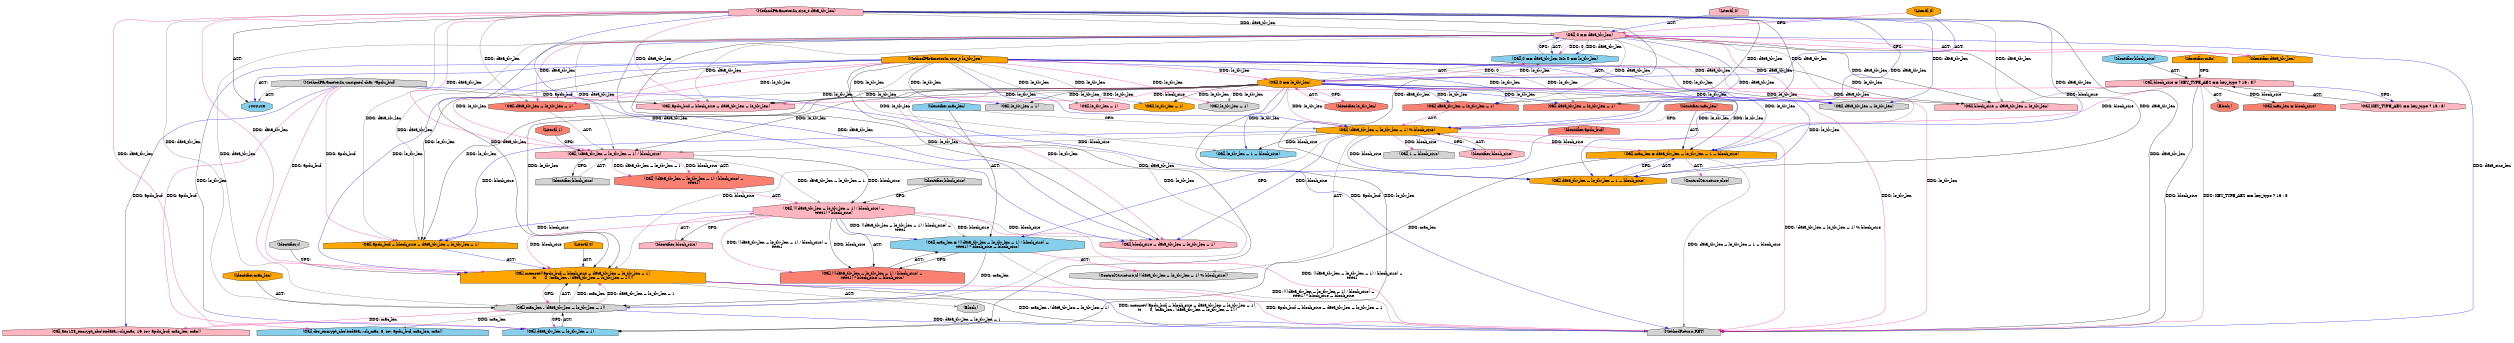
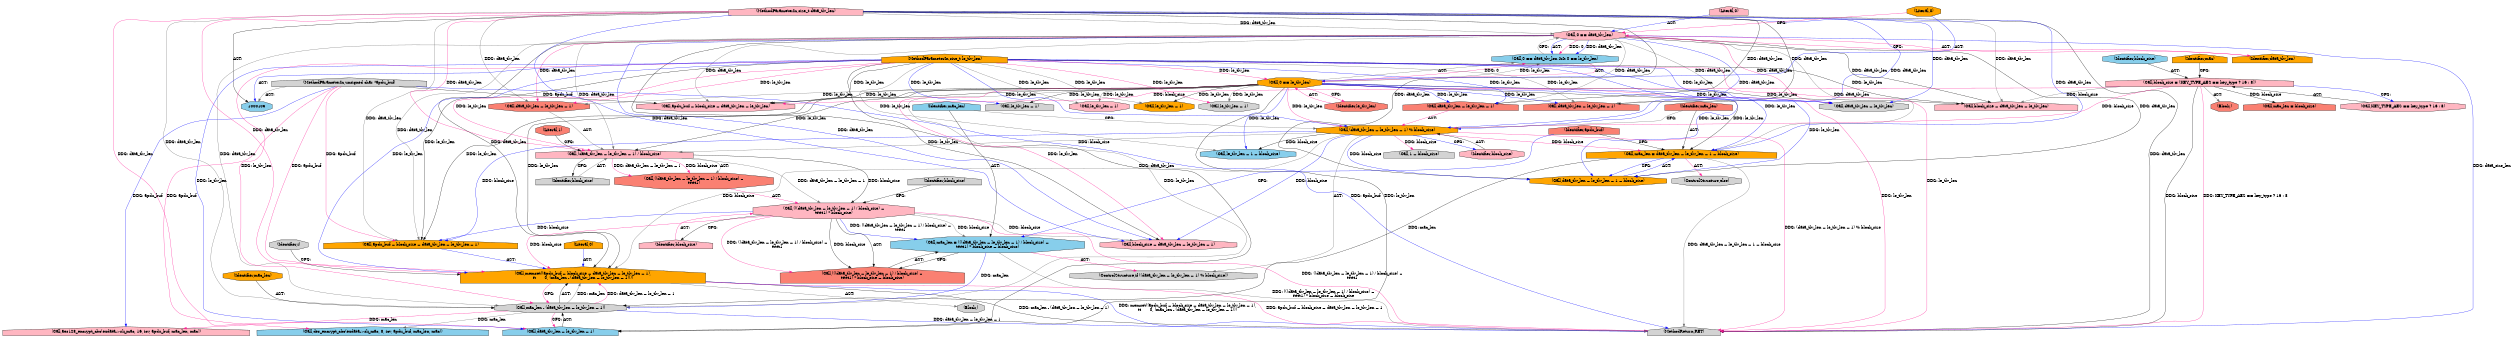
(647, 38) -> none
(1542, 43) -> (1542, 43)
none -> (314, 65)
none -> (1632, 142)
